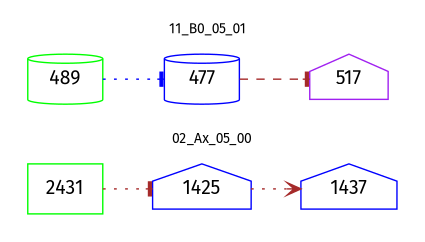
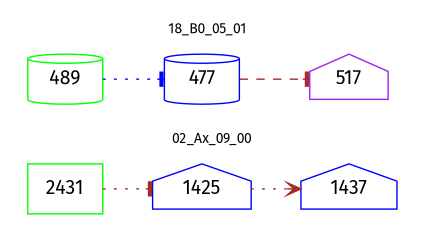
(208, 30) -> (208, 30)
(212, 140) -> (212, 140)
